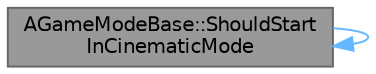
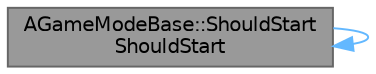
(170, 37) -> (170, 37)
